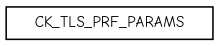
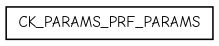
(110, 23) -> (110, 23)
